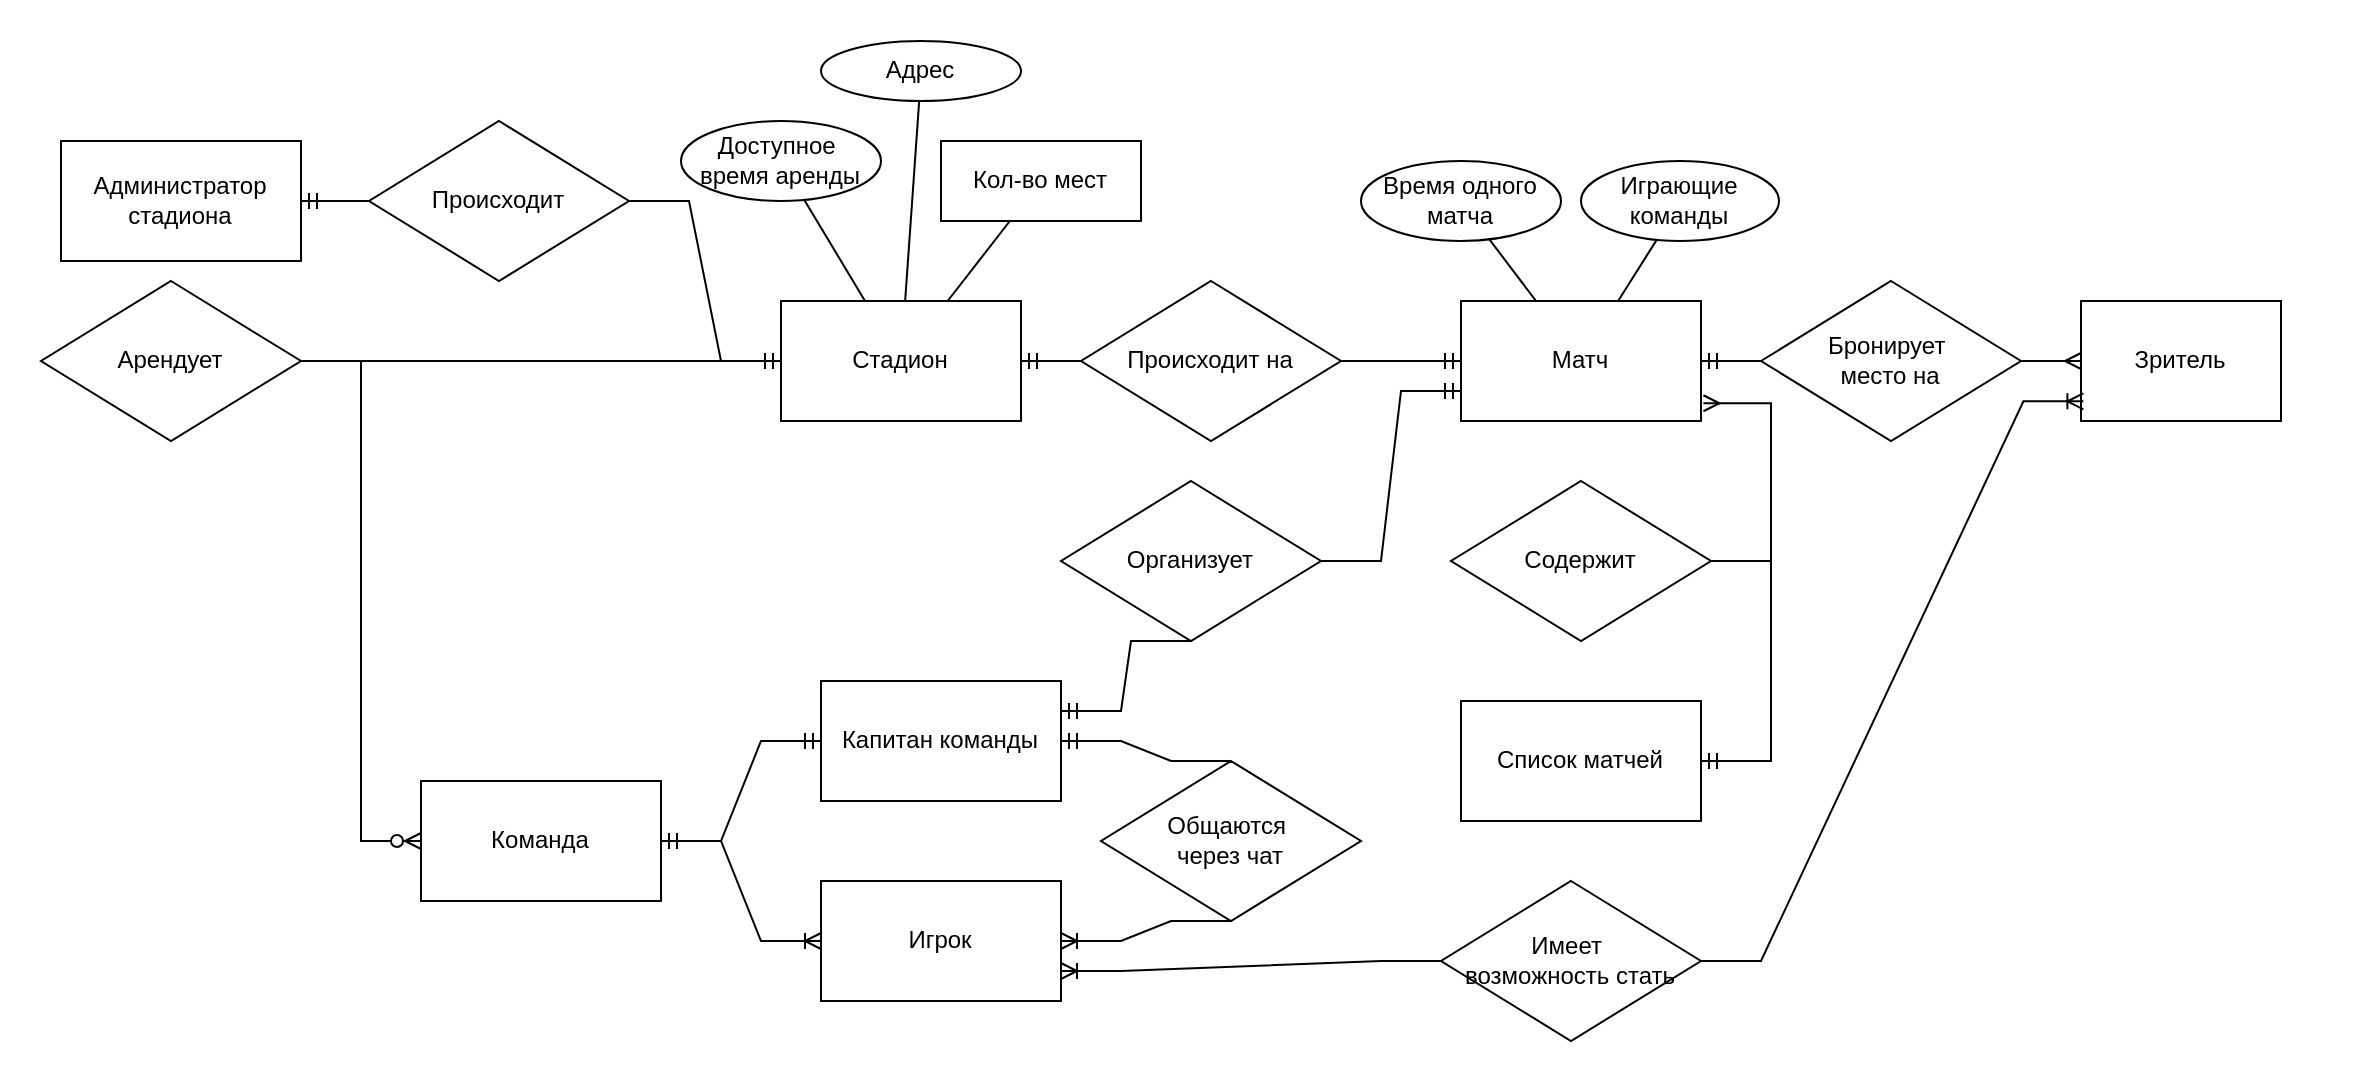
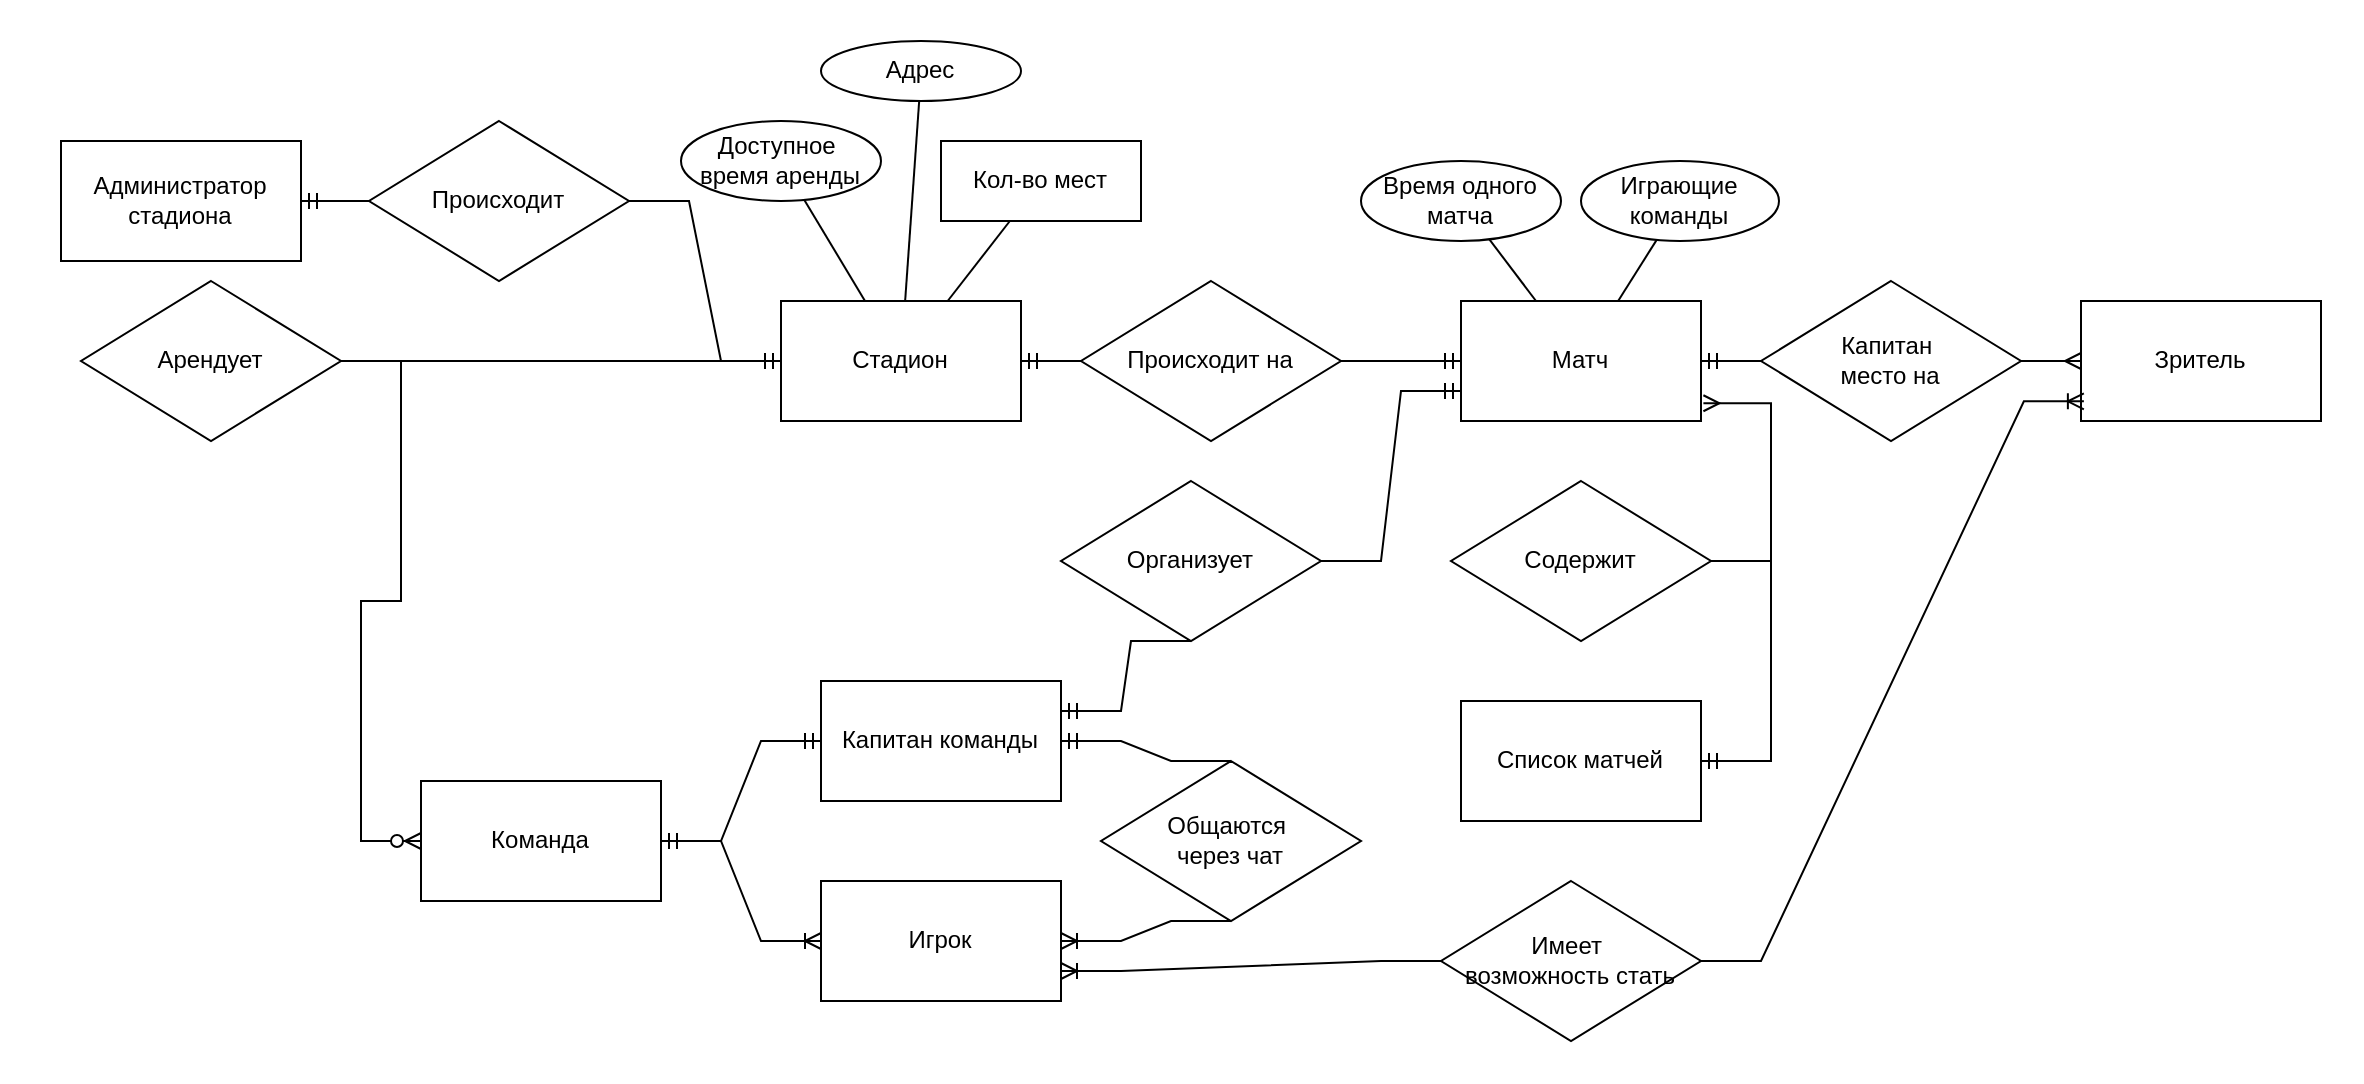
(171, 361) -> (211, 361)
(1891, 361) -> (1891, 361)
(2181, 361) -> (2201, 361)
